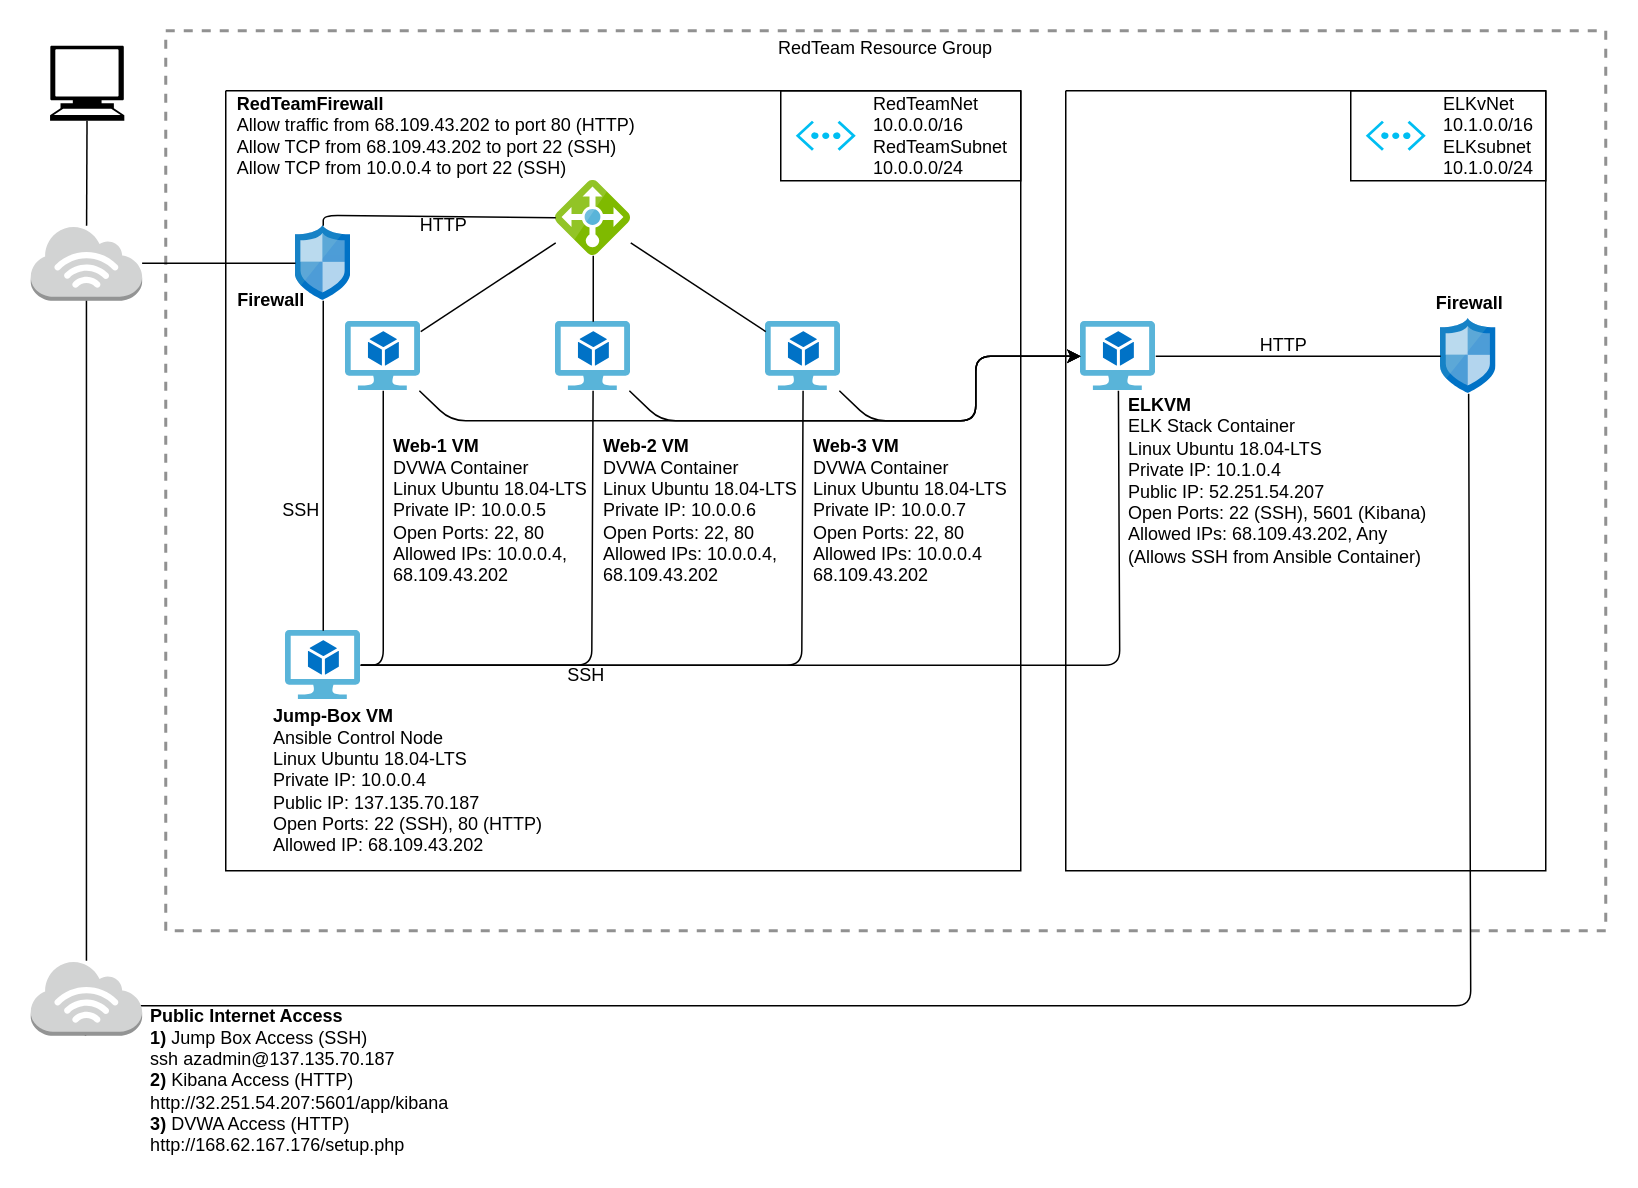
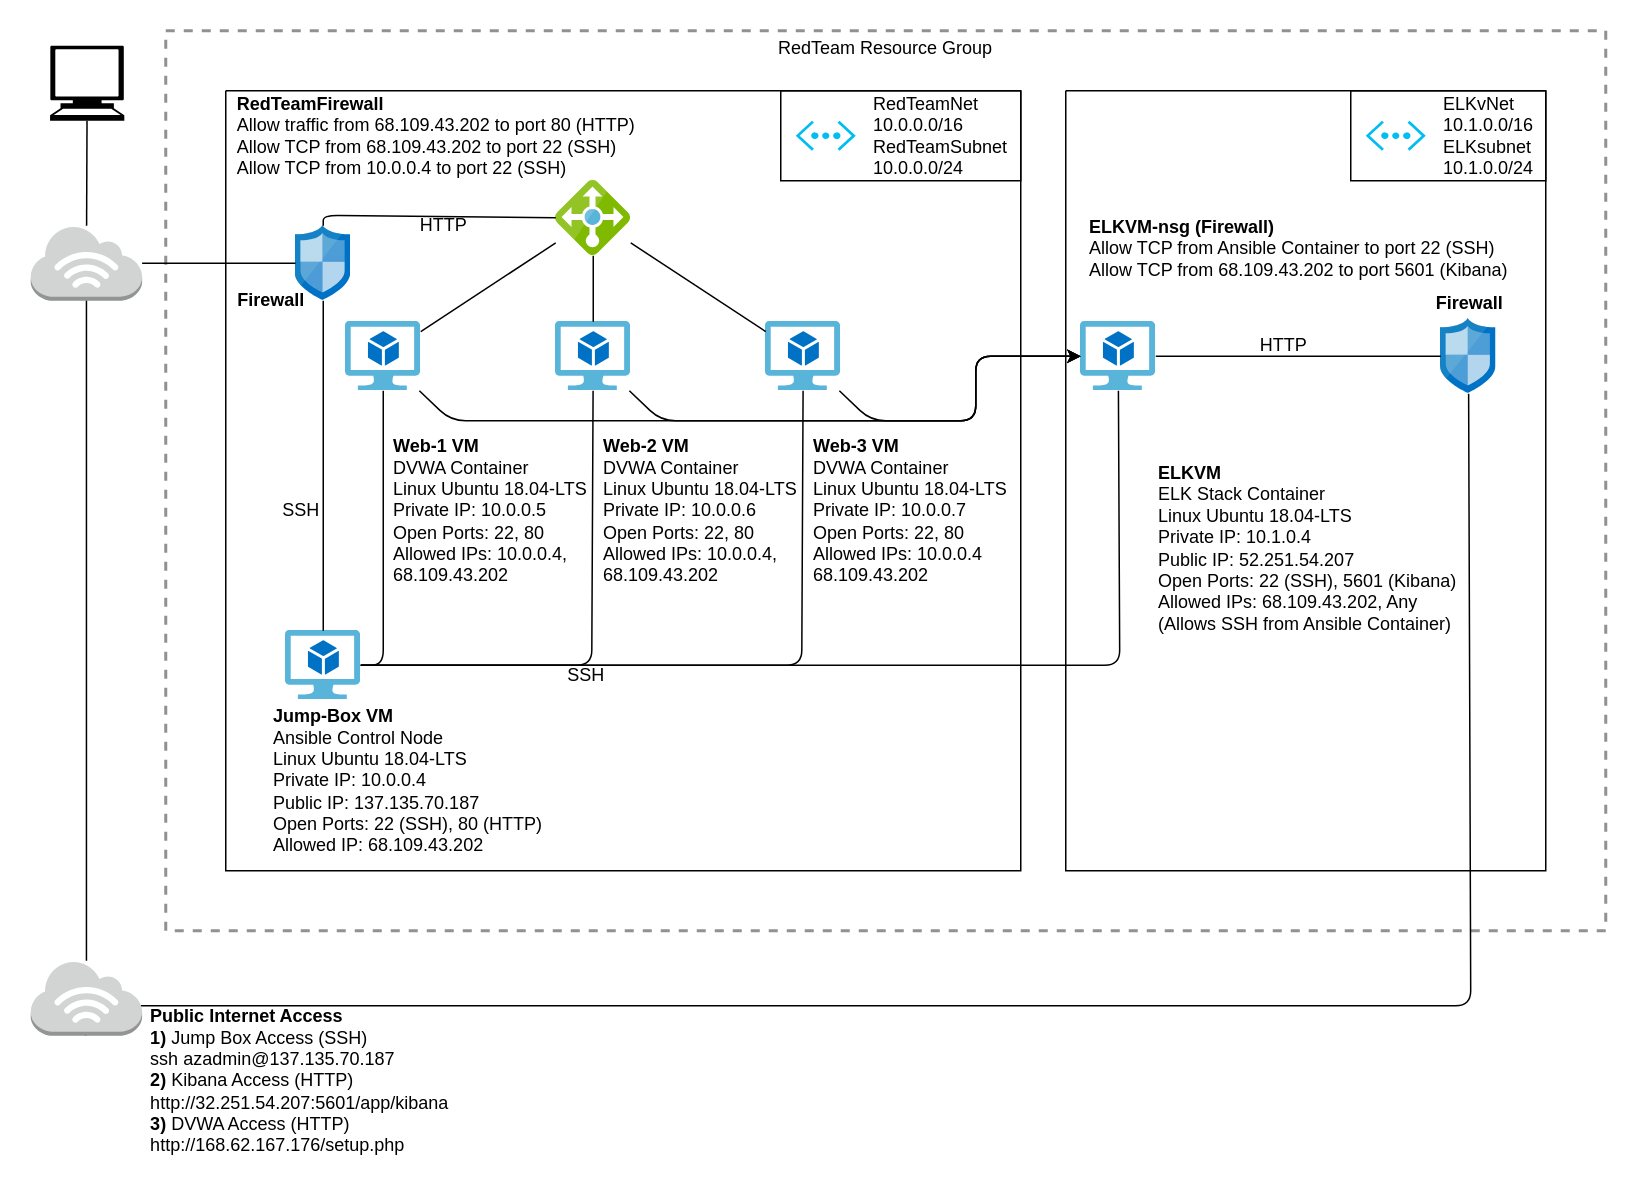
none -> (1298, 248)
(1283, 481) -> (1313, 548)
